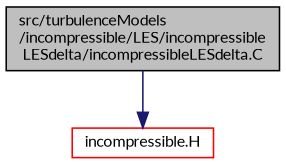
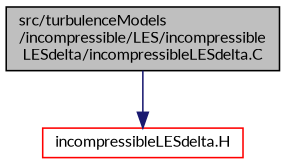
(143, 143) -> (143, 143)
